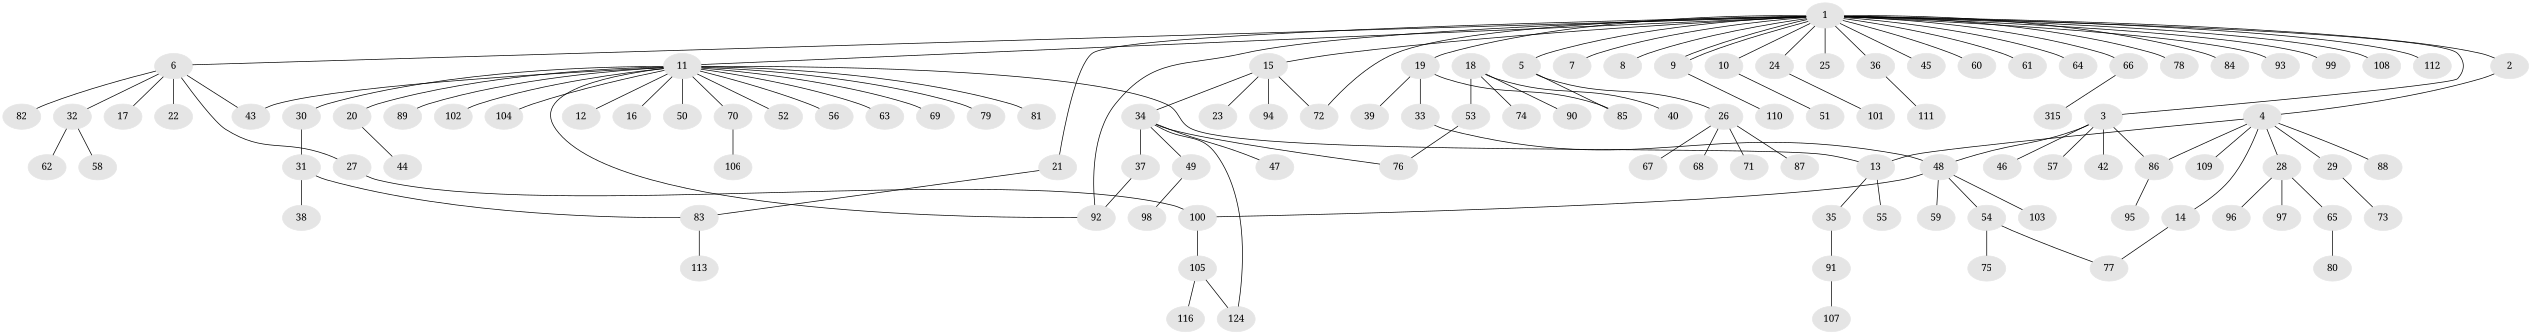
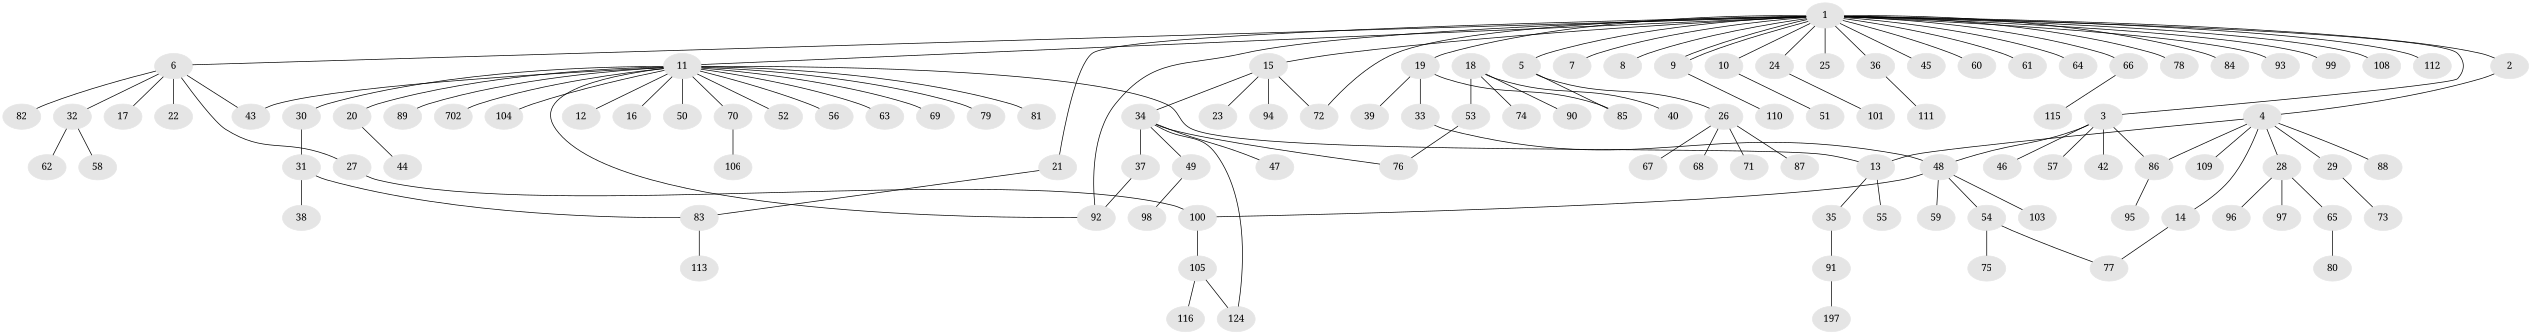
(453, 117) -> (453, 117)
(2053, 117) -> (2053, 117)
(1831, 319) -> (1831, 319)
